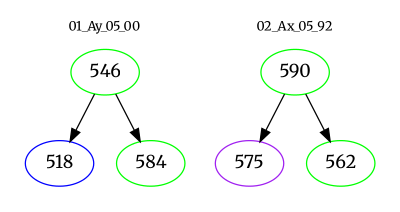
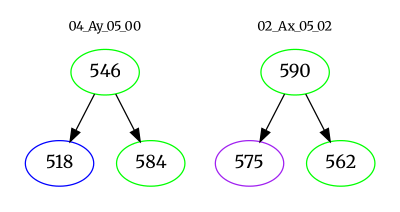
(105, 27) -> (105, 27)
(295, 27) -> (295, 27)
